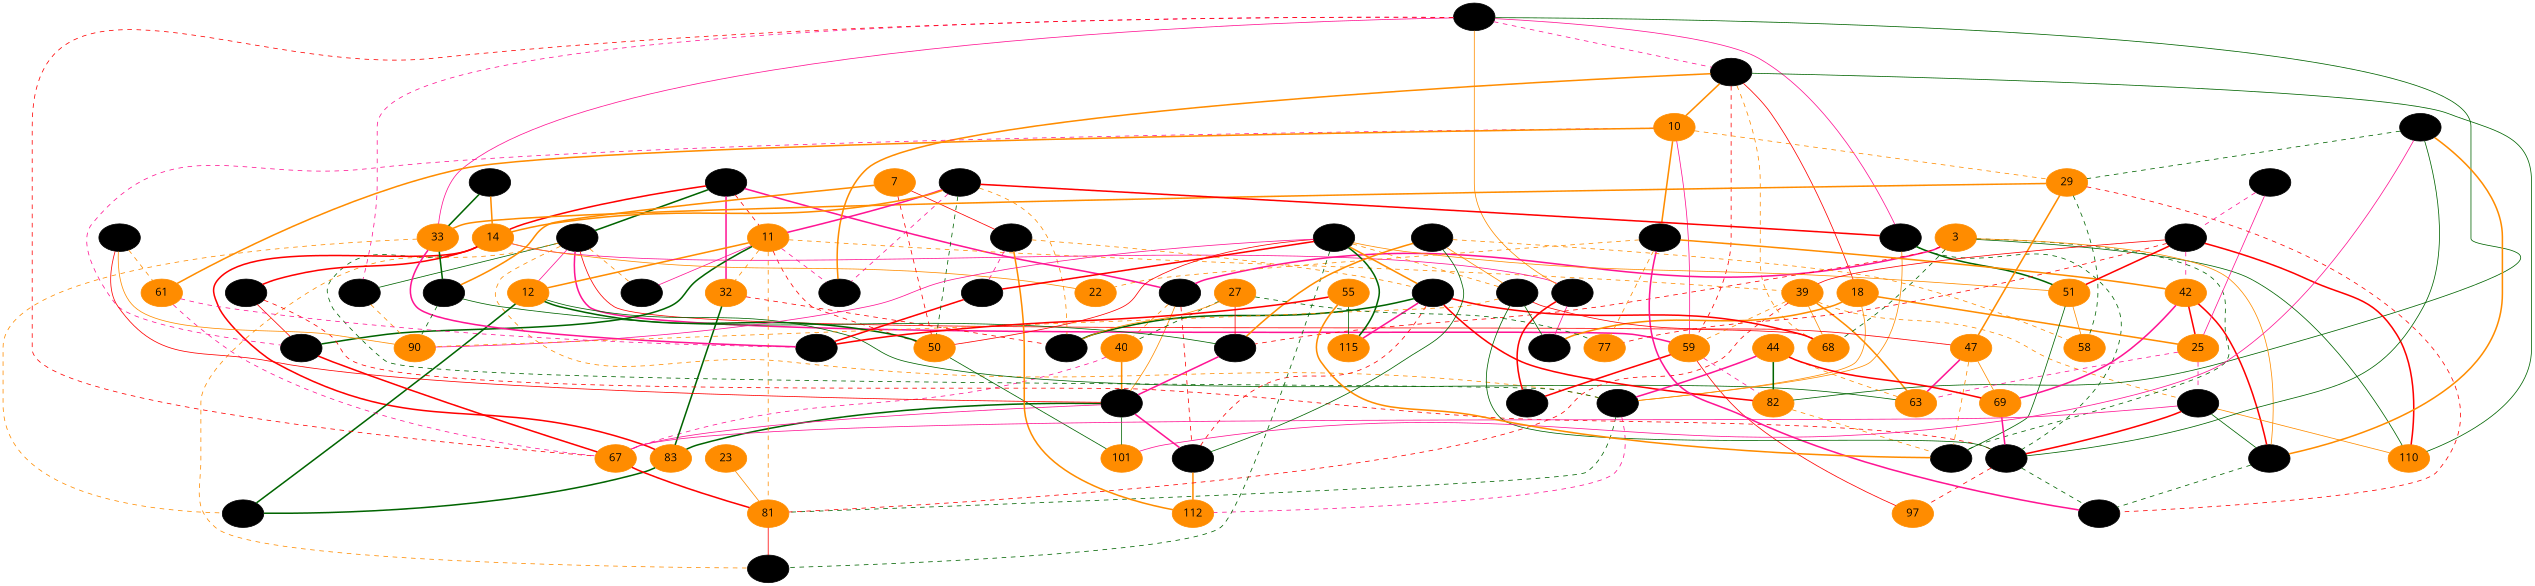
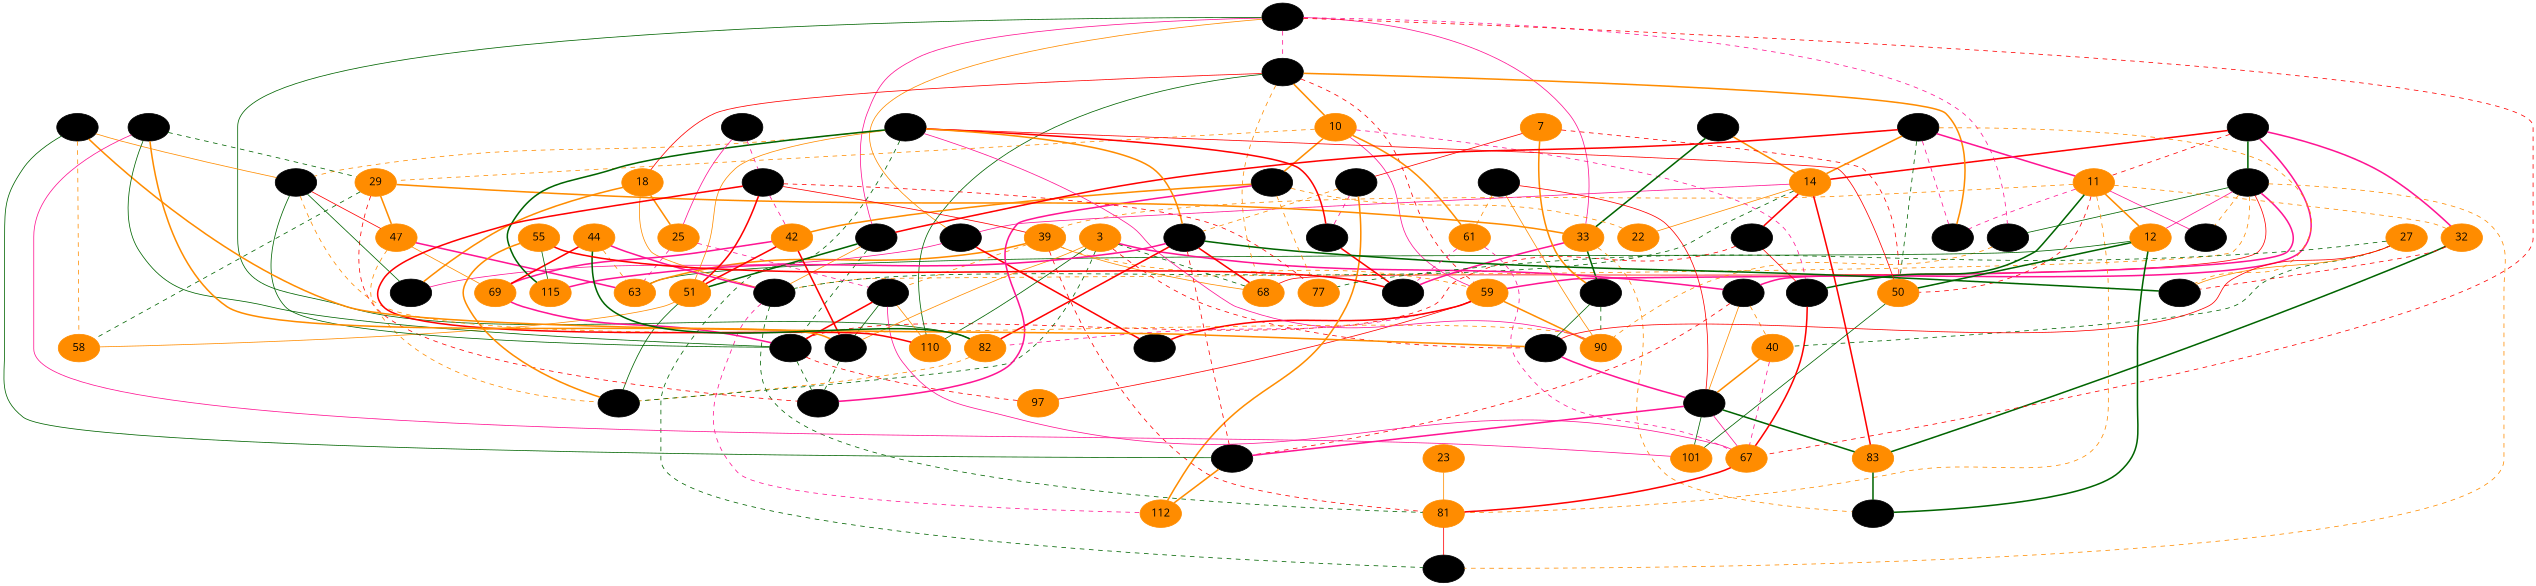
none -> (1544, 320)
(2192, 320) -> (741, 265)
